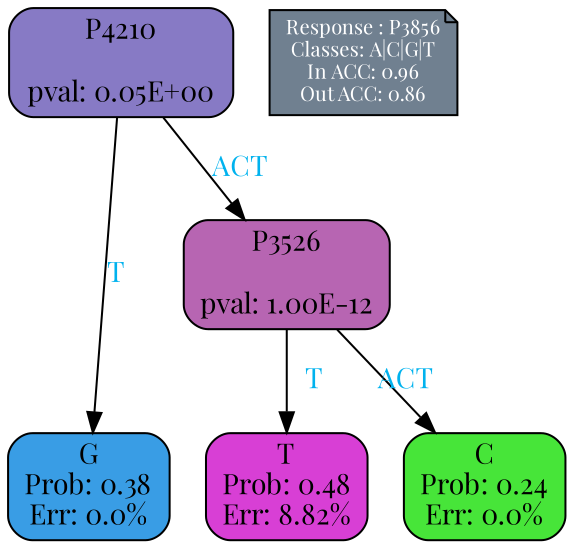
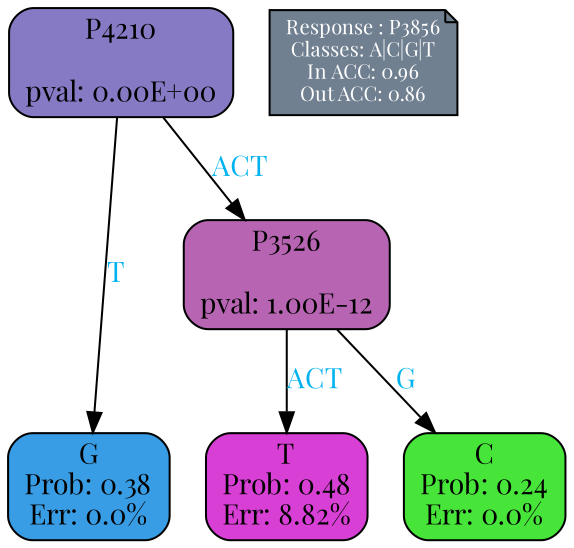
(121, 63) -> (121, 63)
(315, 381) -> (315, 381)
(406, 381) -> (406, 381)
